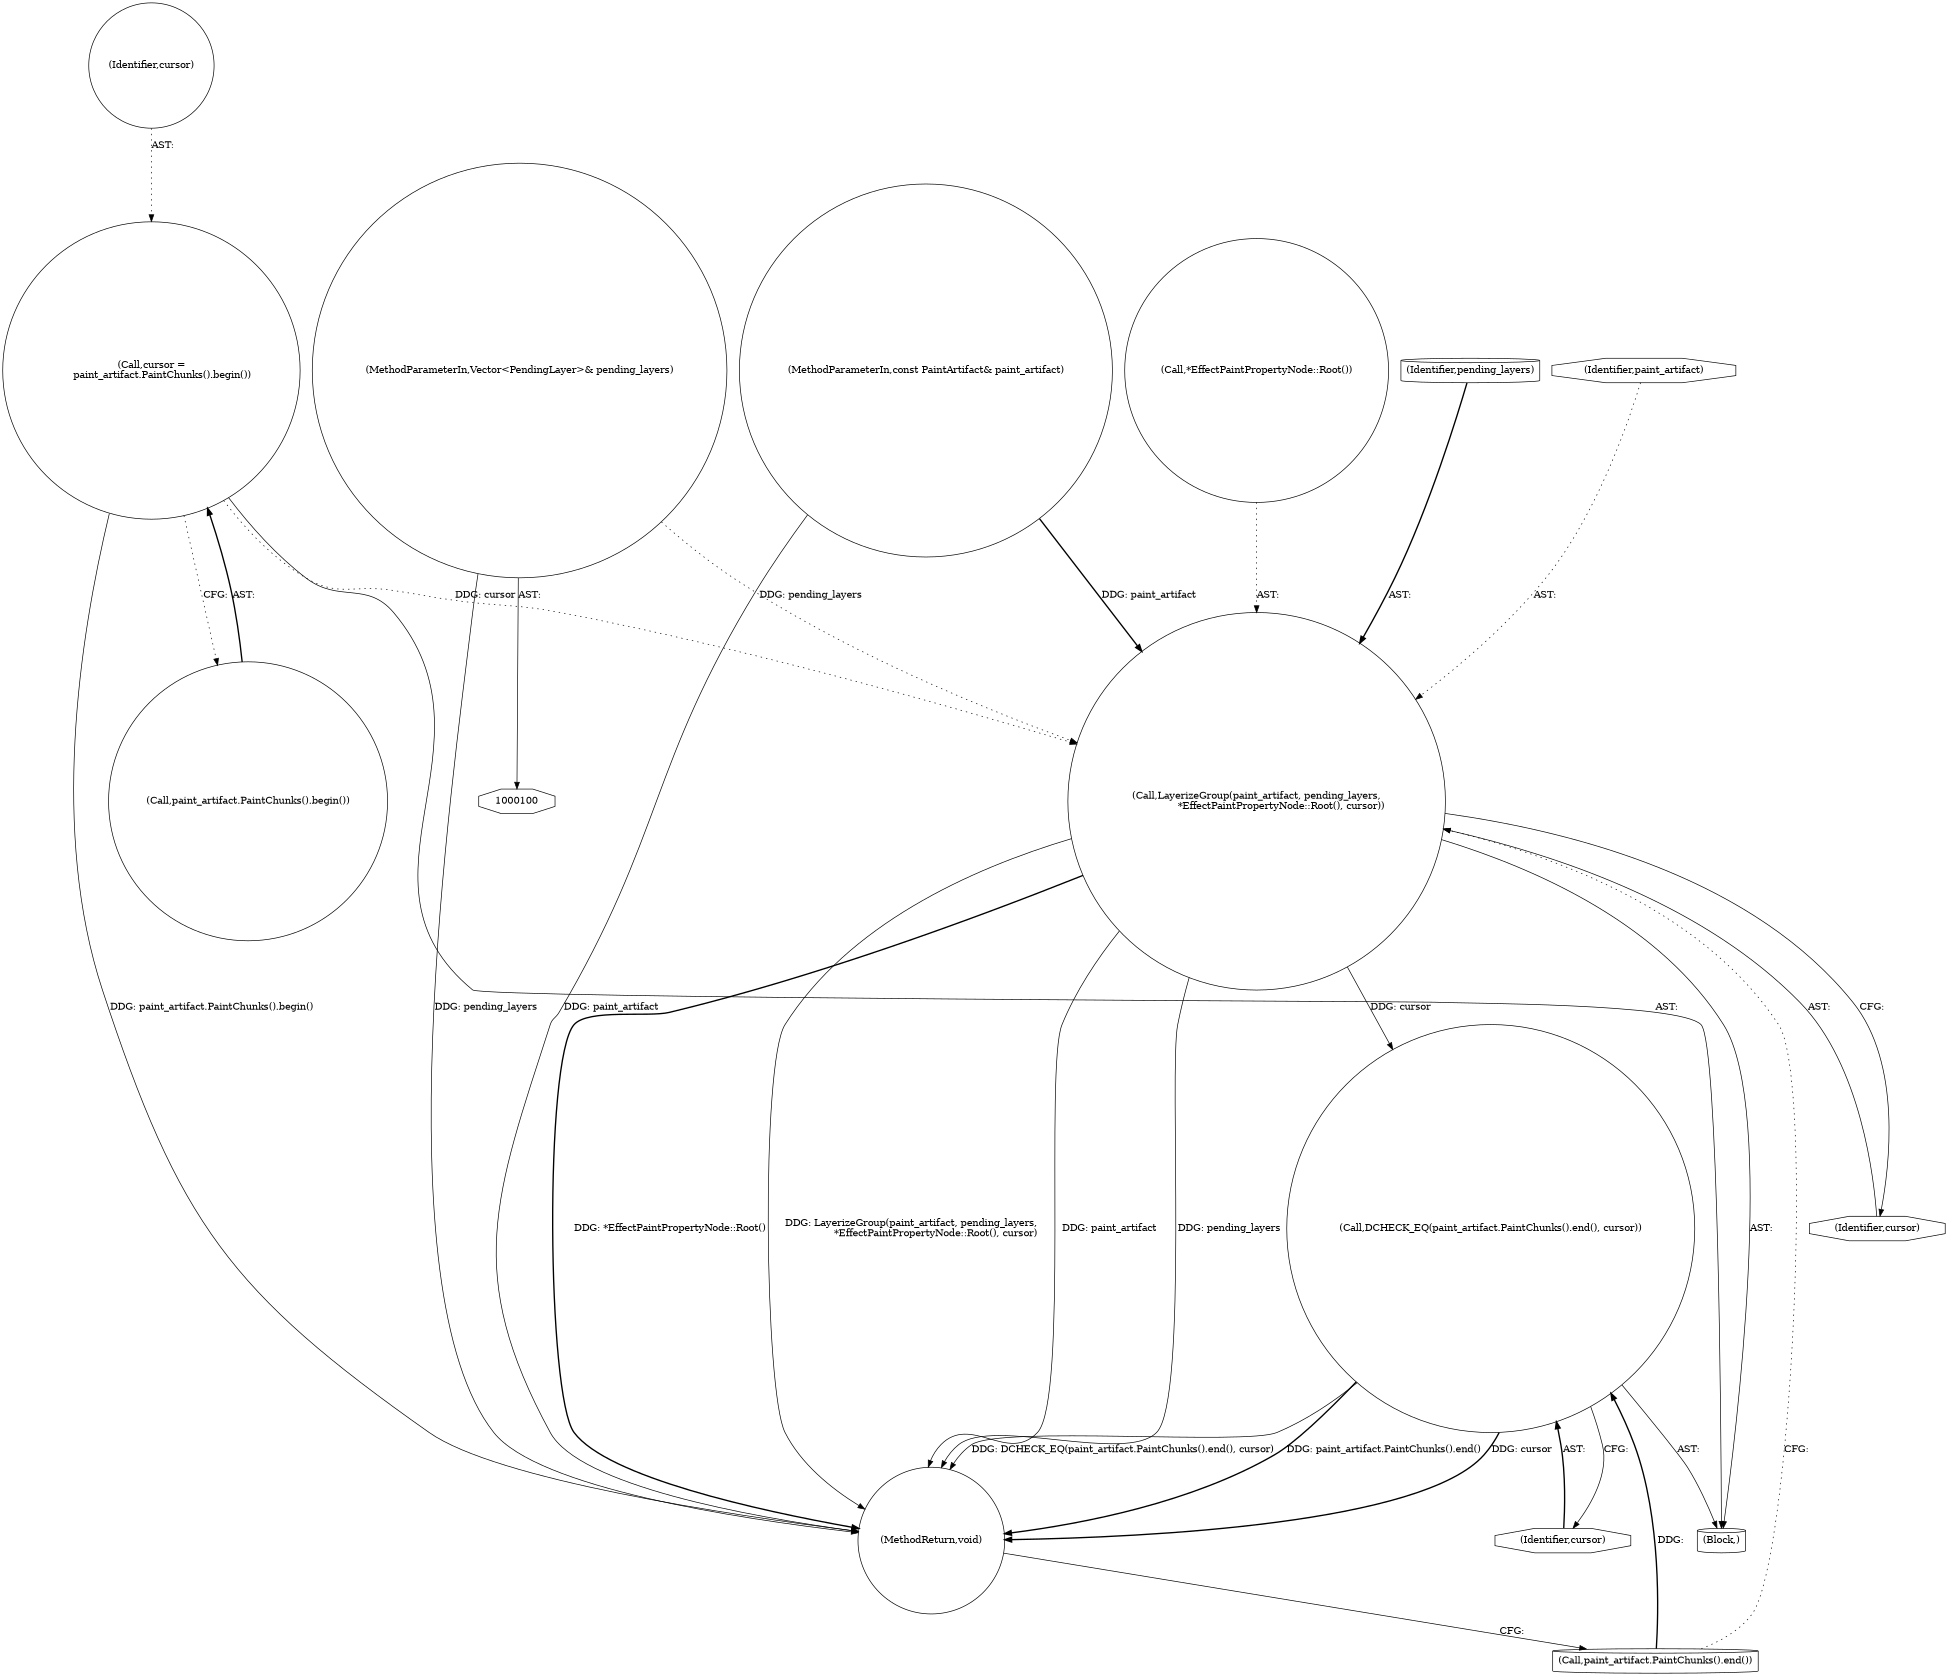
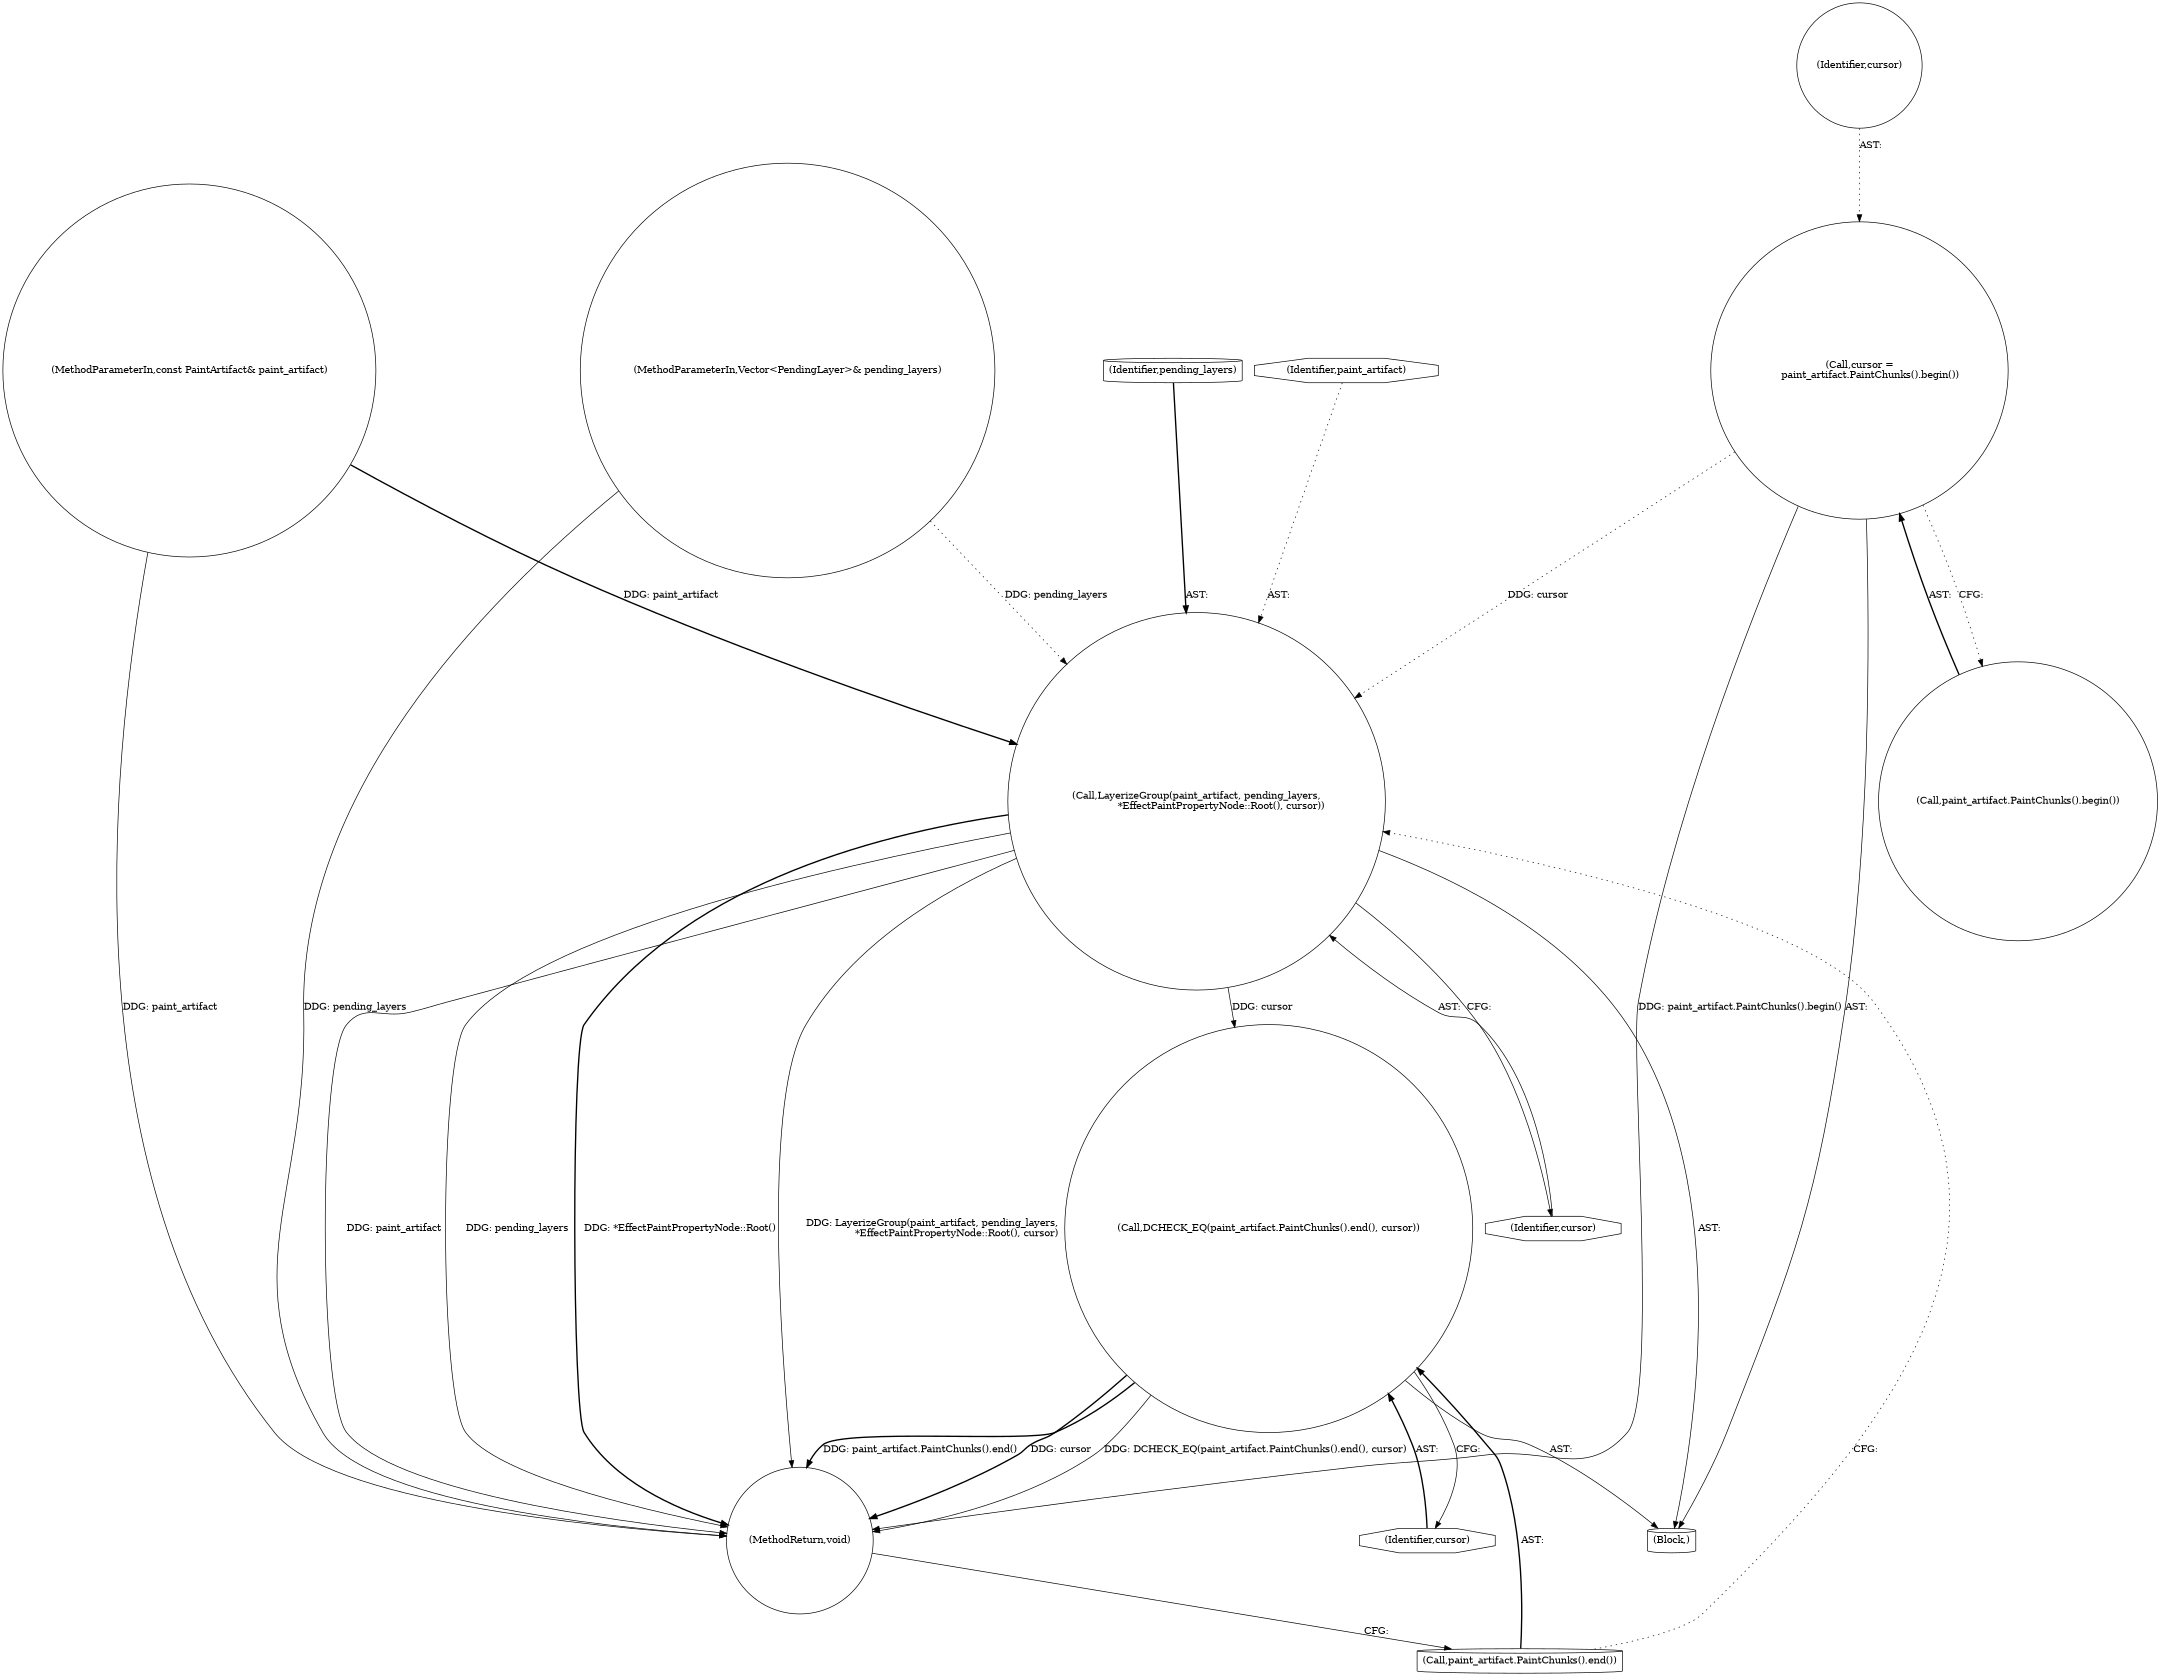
(1257, 370) -> none
(517, 801) -> none
(1672, 1541) -> (1534, 1541)
